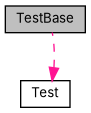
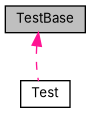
(54, 50) -> (36, 63)
